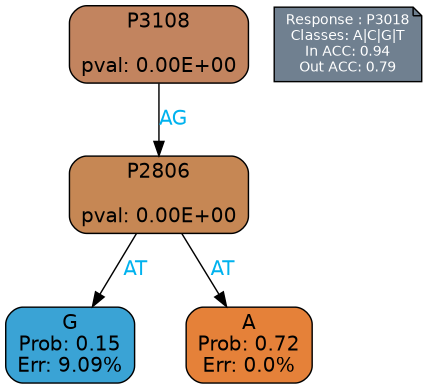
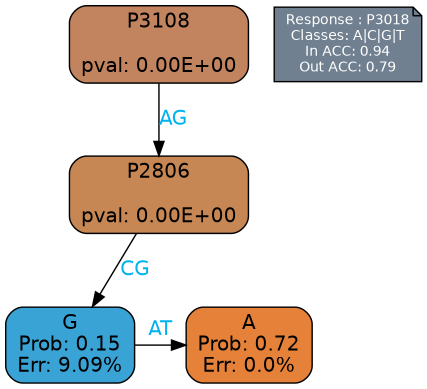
(200, 264) -> (153, 345)
(135, 270) -> (135, 270)
